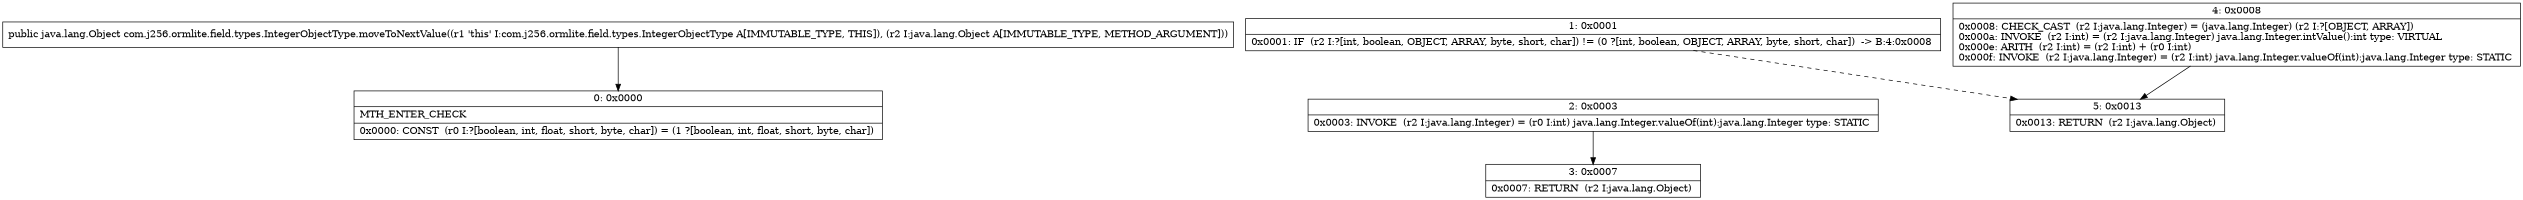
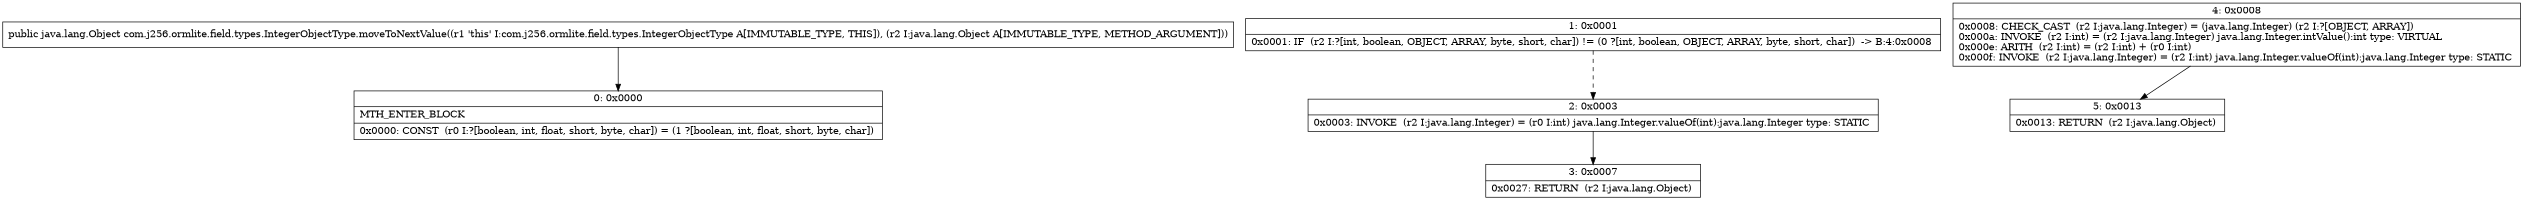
(1852, 74) -> (1593, 71)
(413, 115) -> (412, 115)
(1593, 189) -> (1593, 189)
